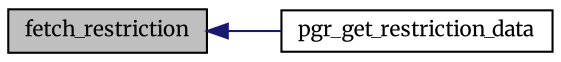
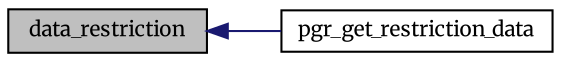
(108, 31) -> (108, 31)
